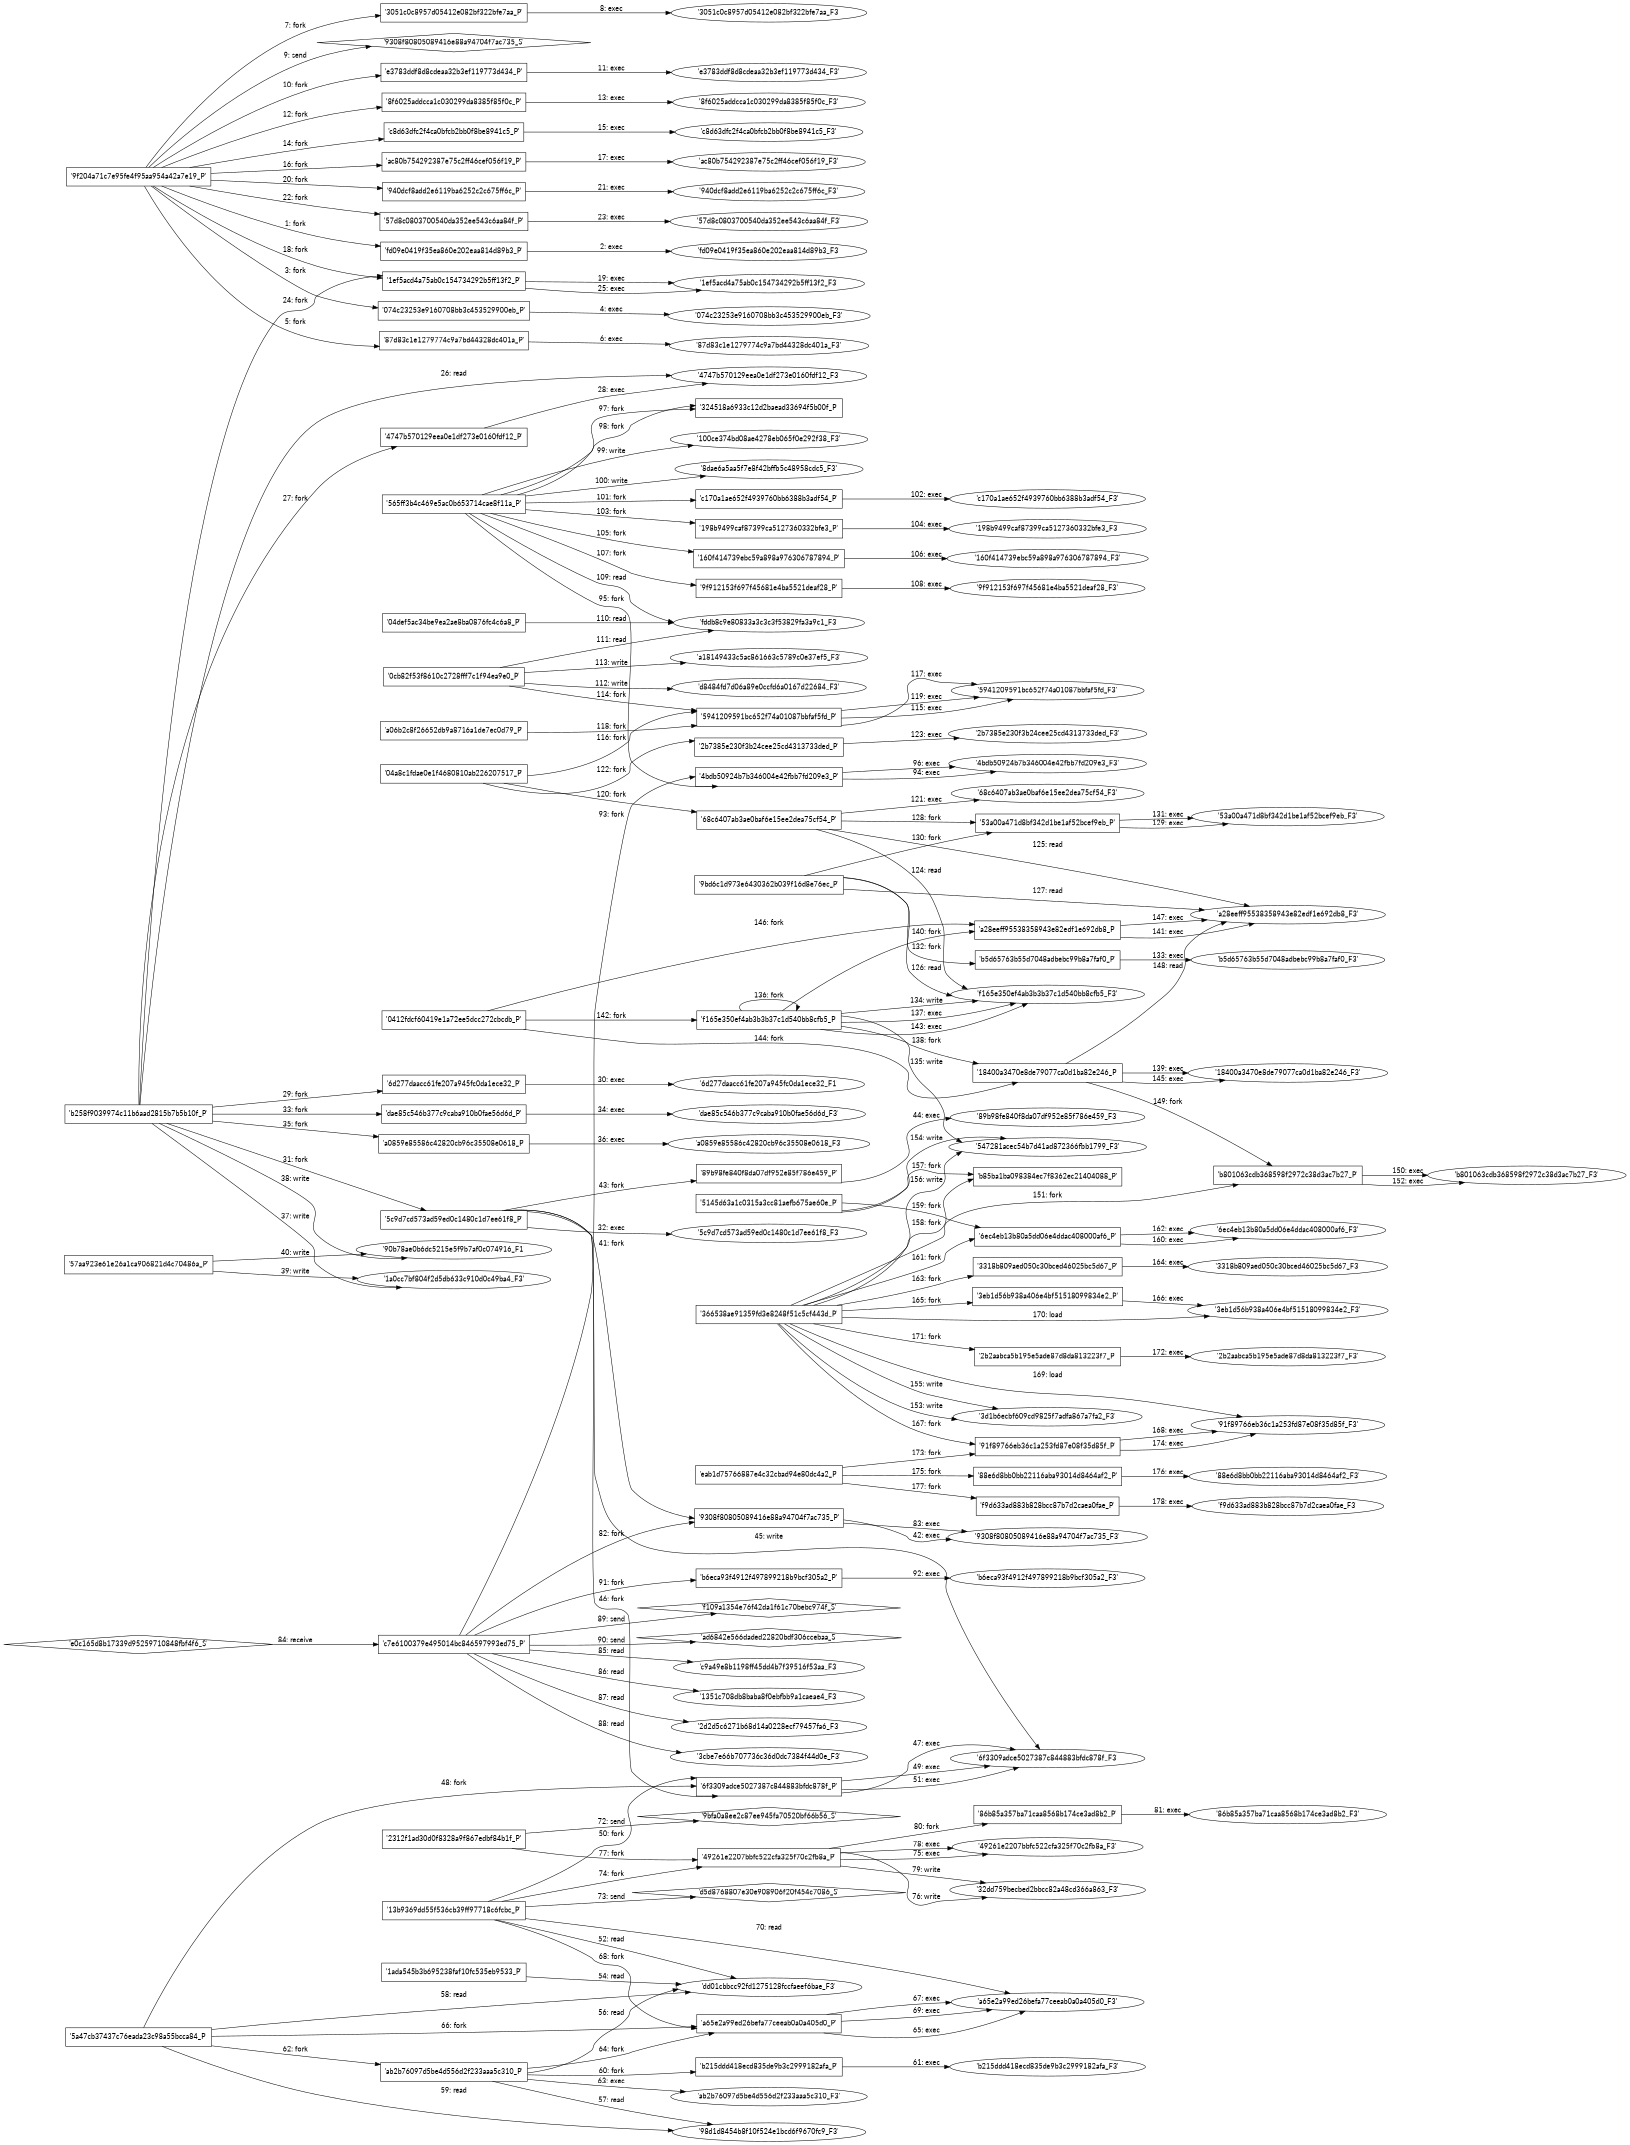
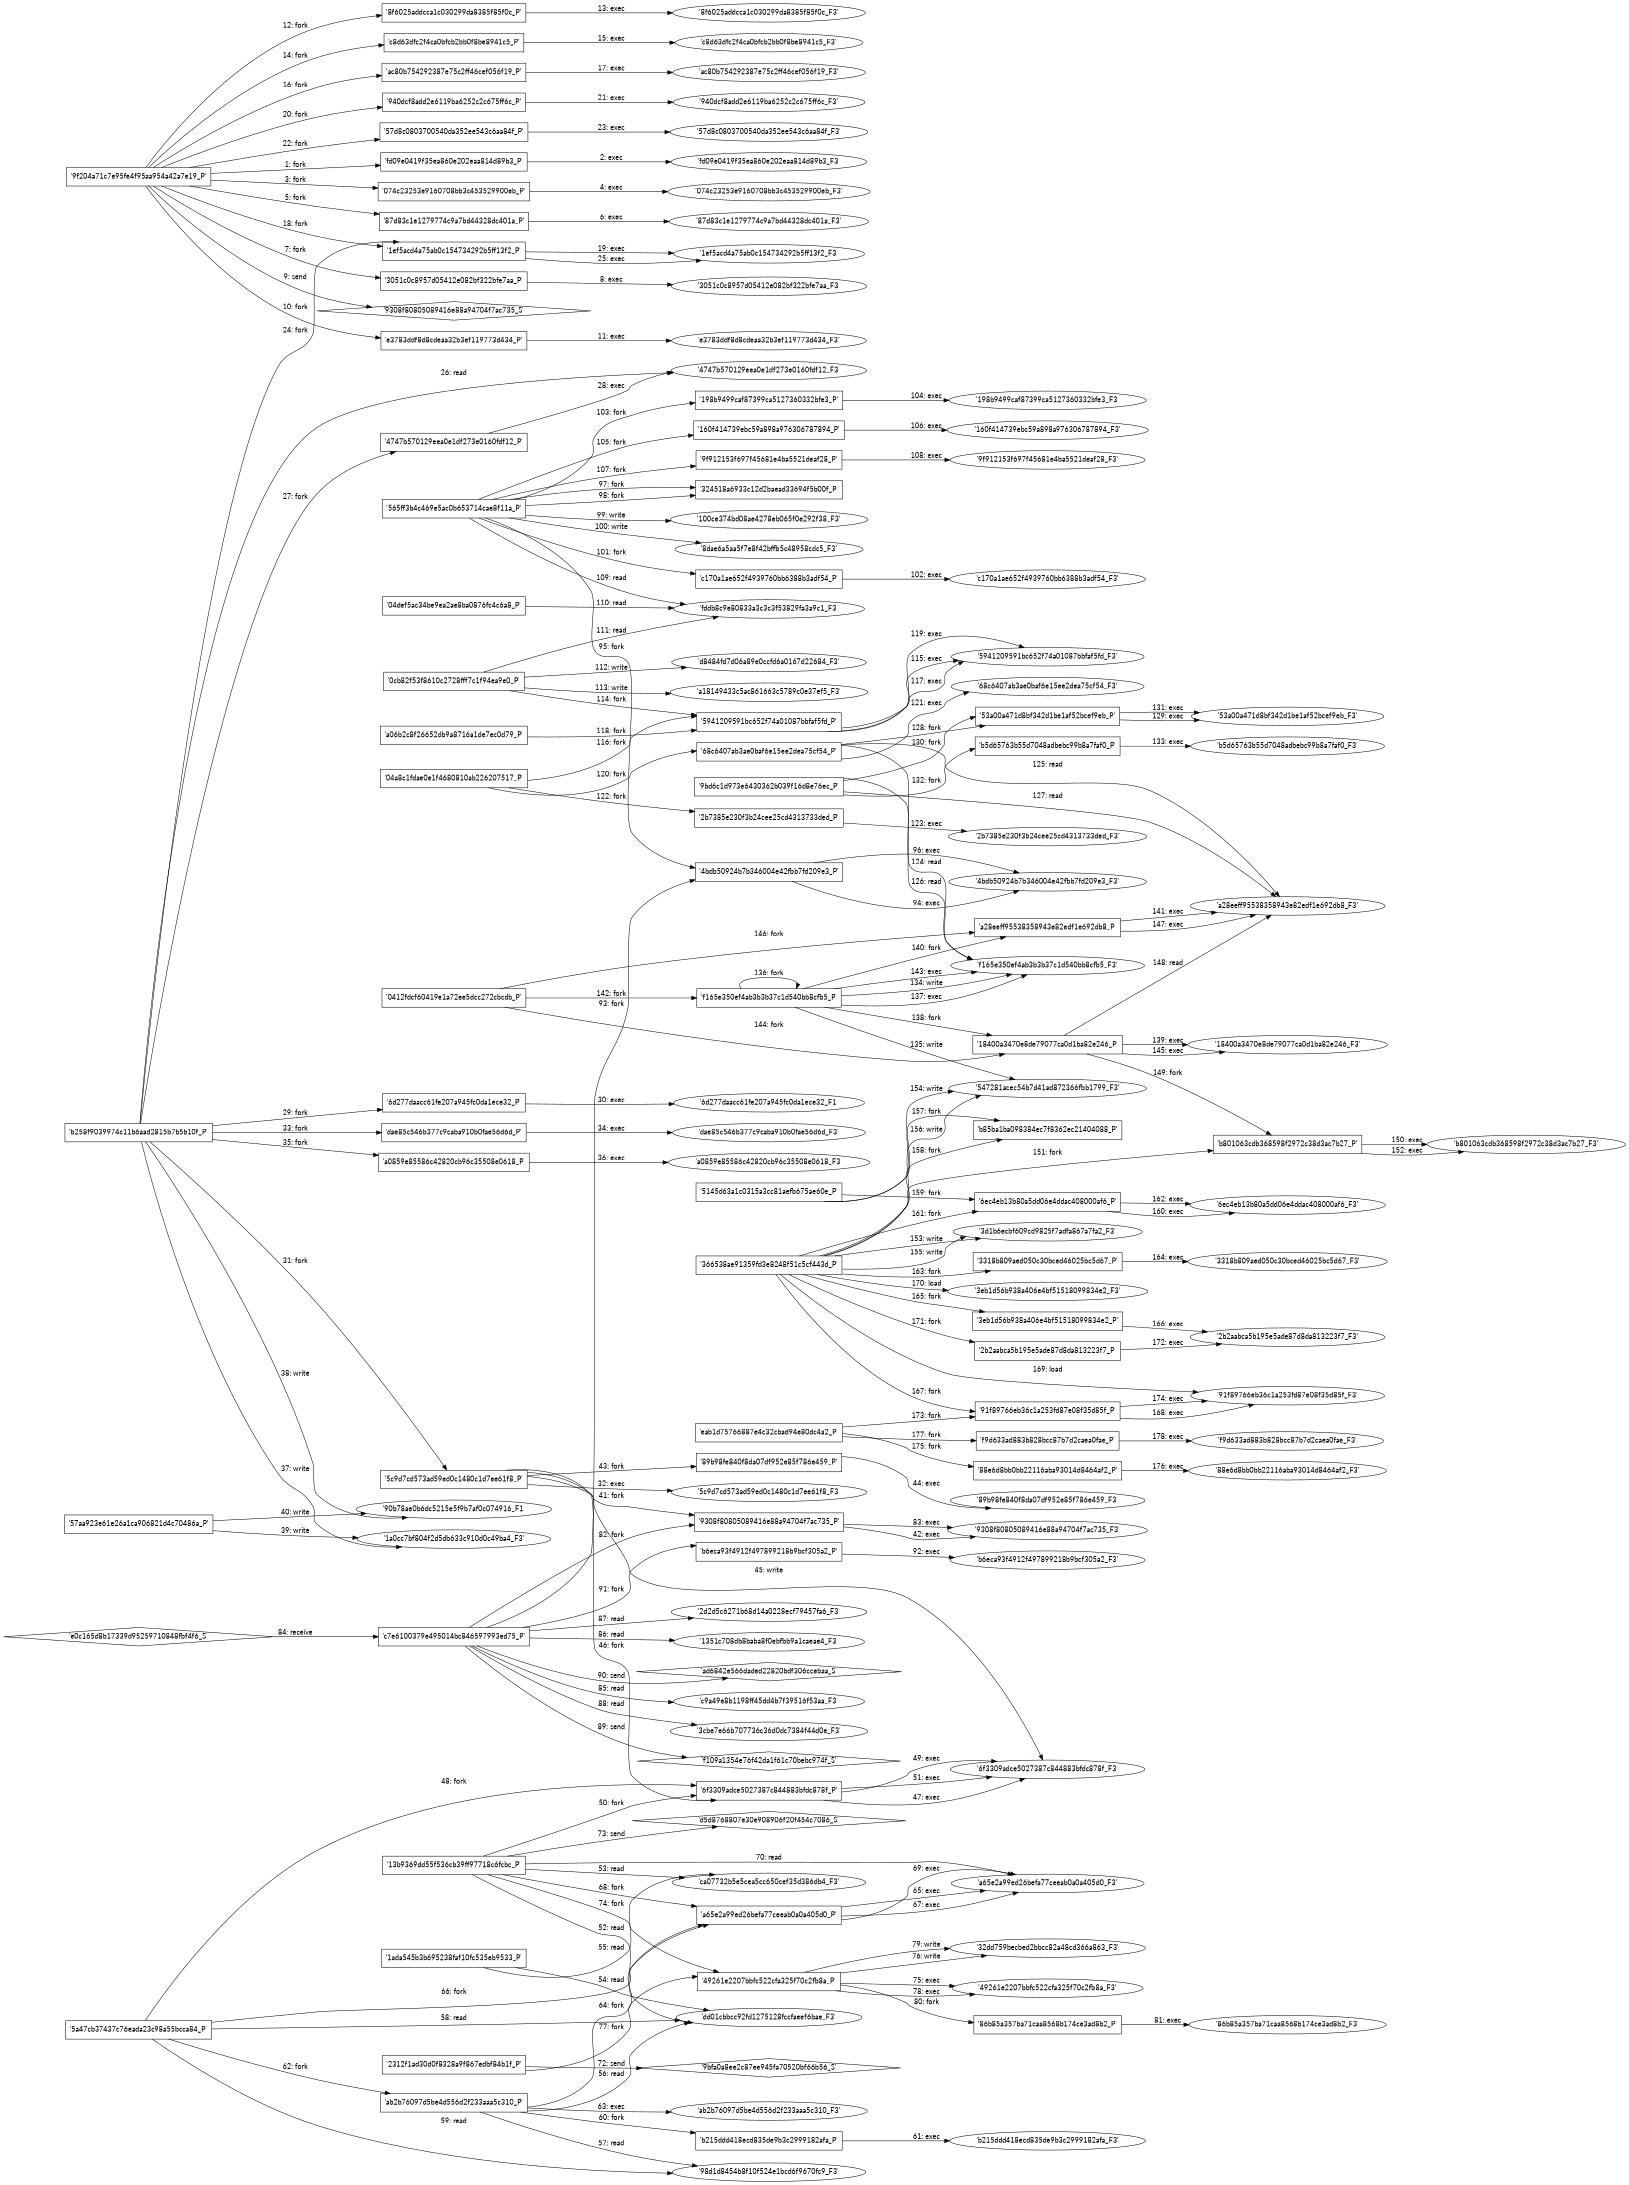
(1160, 1303) -> (1163, 1329)
none -> (769, 1882)
